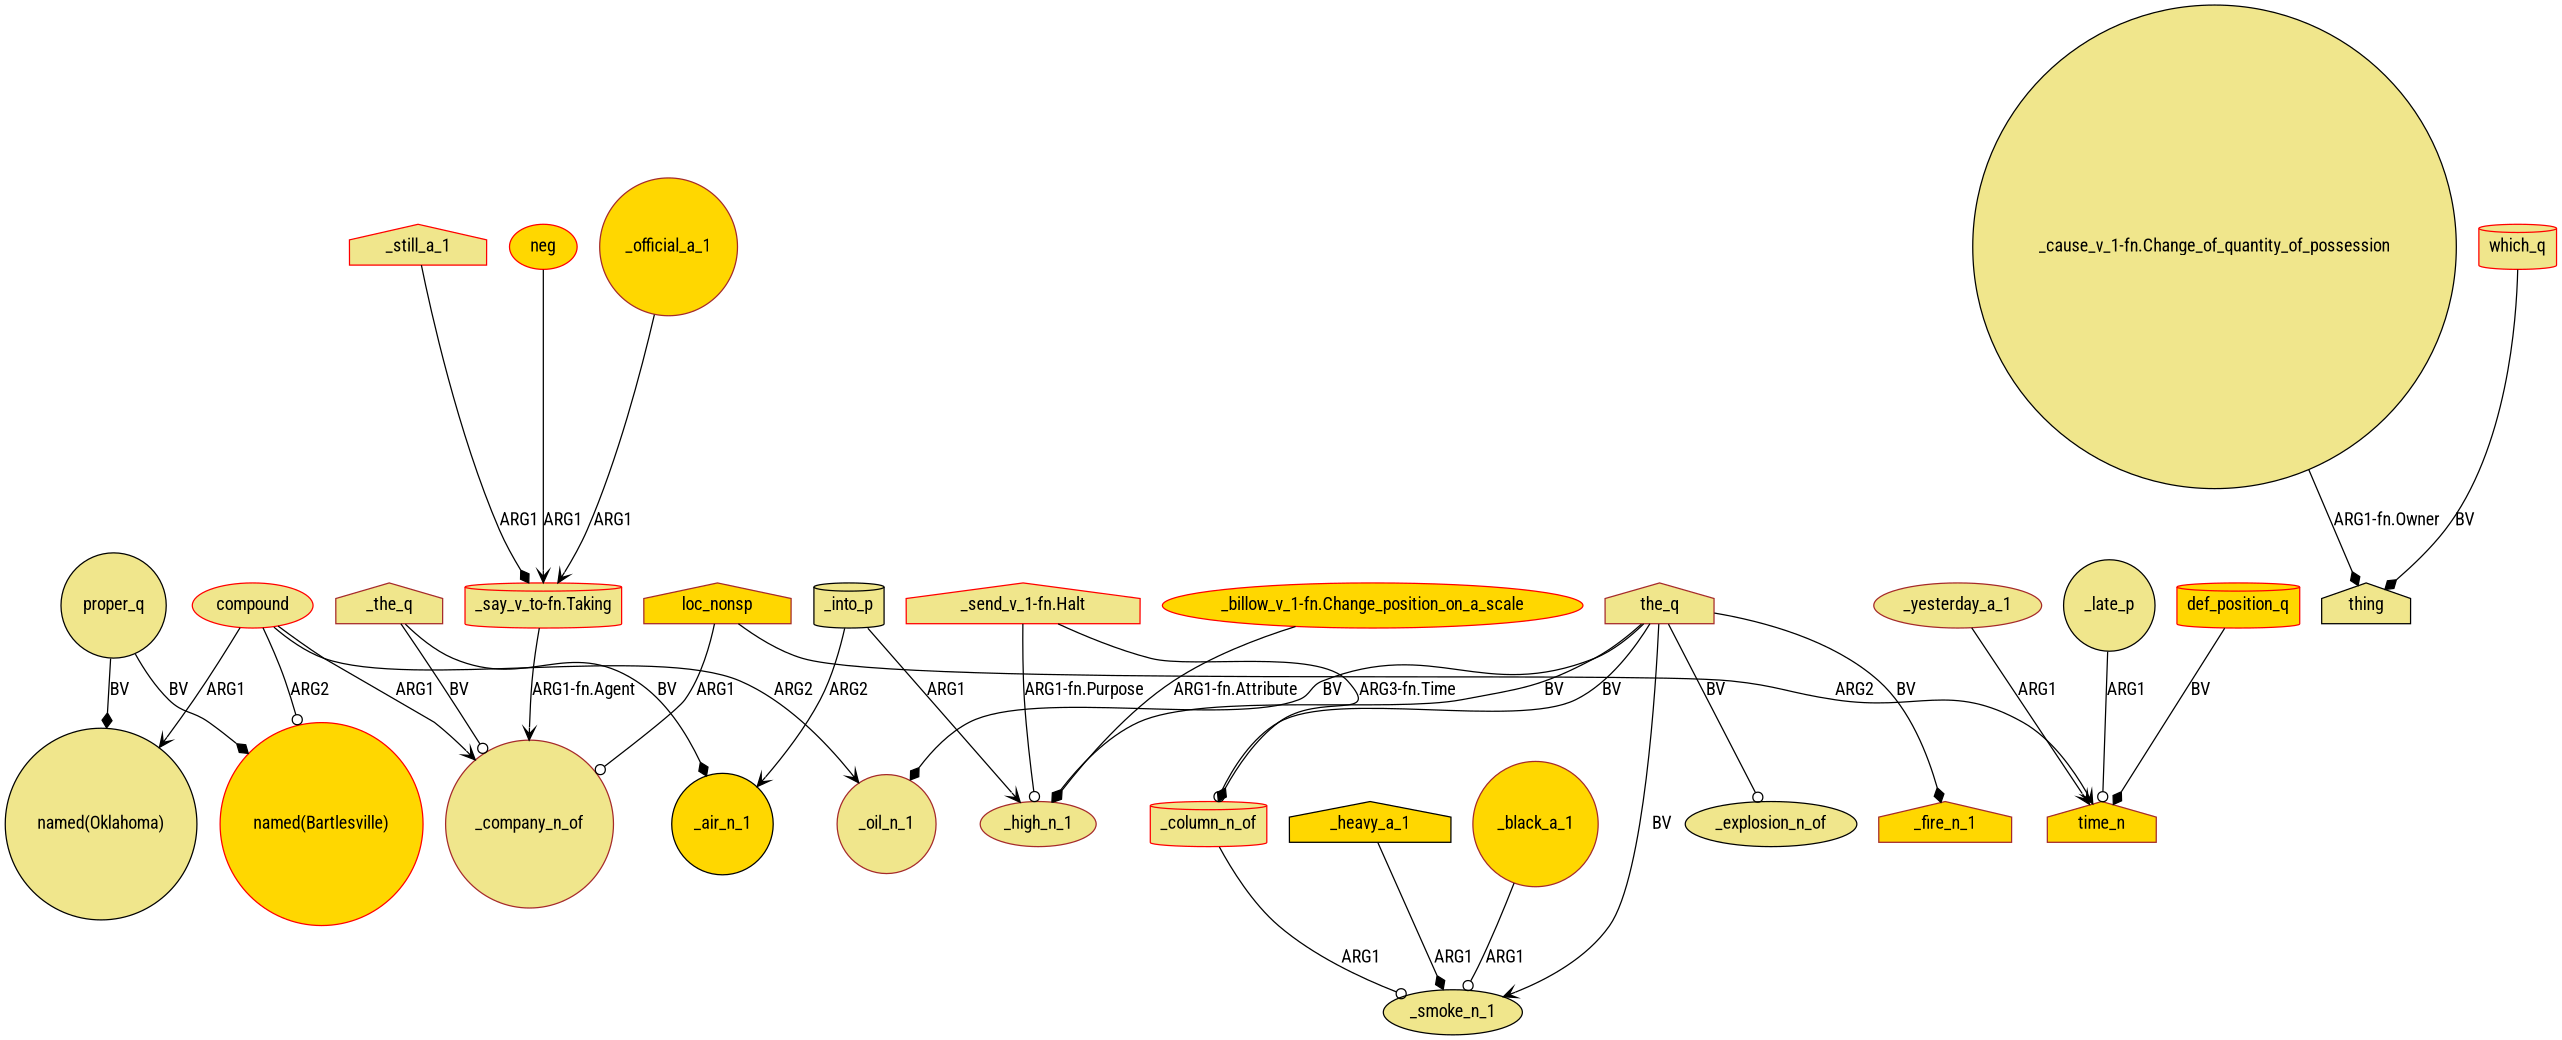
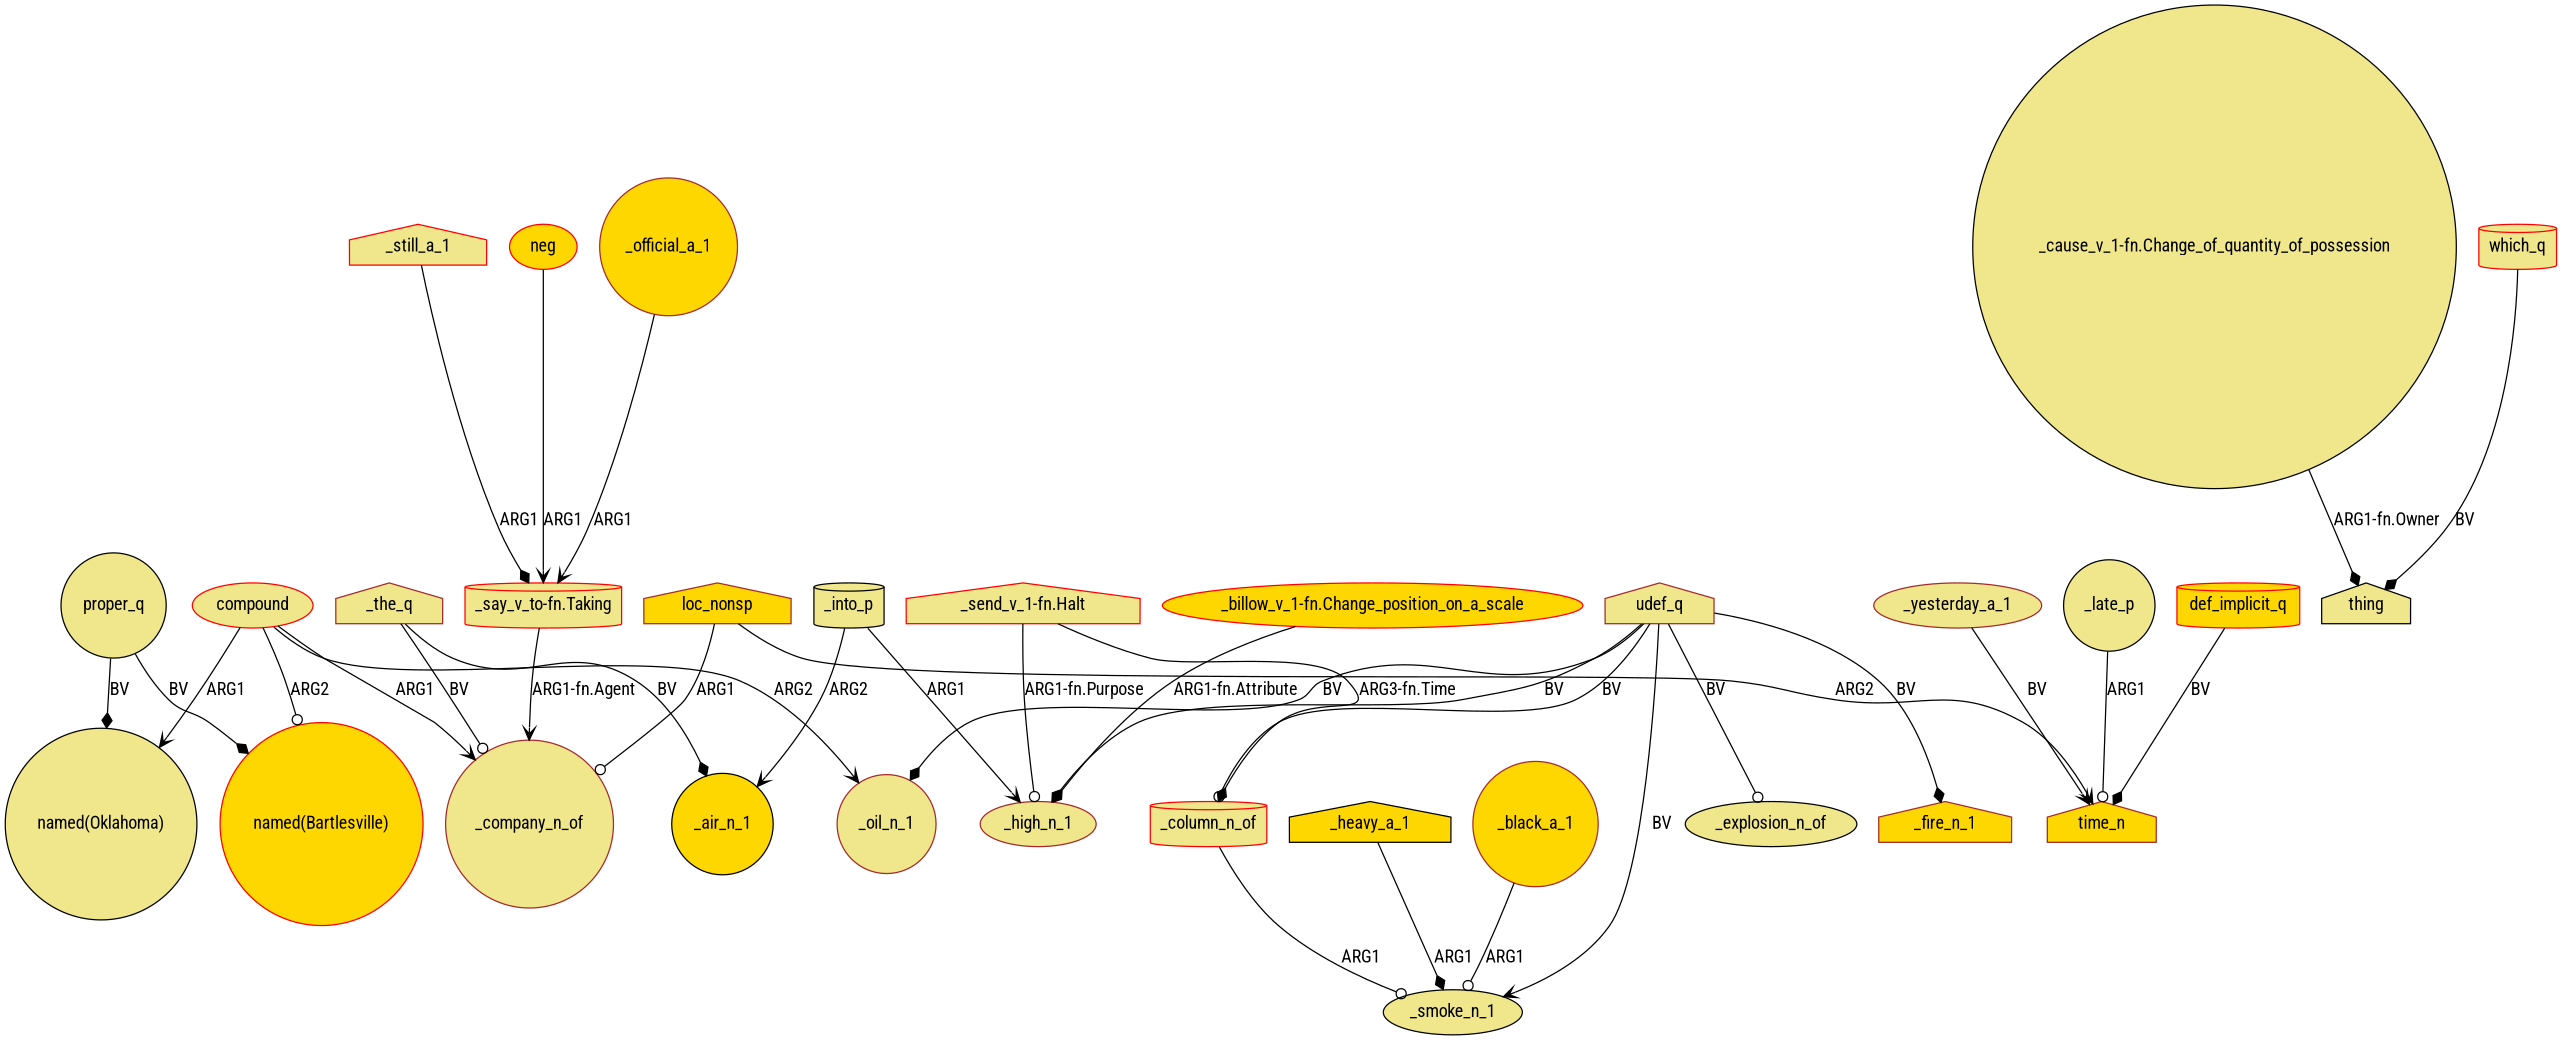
(1660, 605) -> (1660, 605)
(2238, 605) -> (2238, 605)
(2037, 690) -> (2037, 690)
